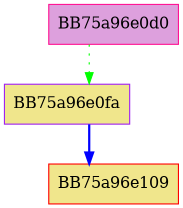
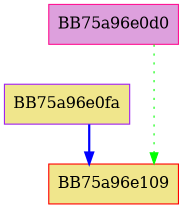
(89, 59) -> (154, 99)
